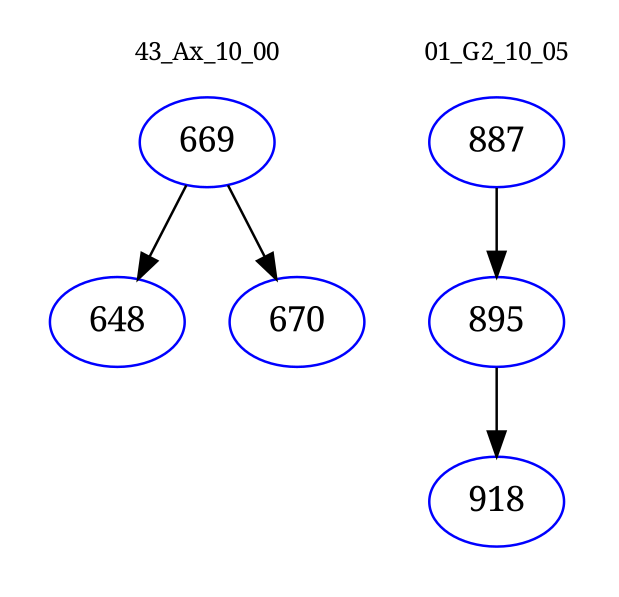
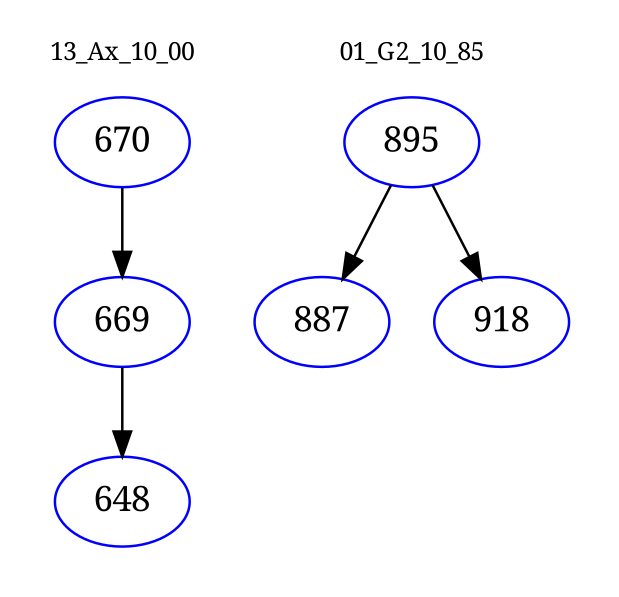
(207, 54) -> (122, 54)
(497, 54) -> (412, 54)
(497, 220) -> (373, 221)
(246, 221) -> (122, 220)
